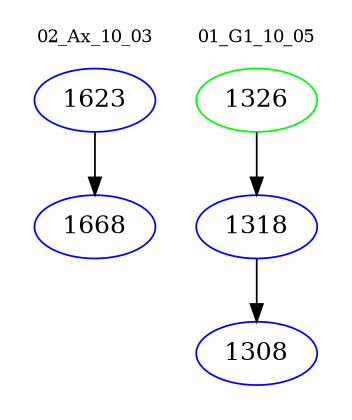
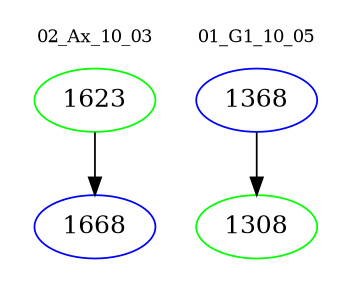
(95, 100) -> (95, 100)
(257, 100) -> none
(257, 227) -> (257, 100)
(257, 353) -> (257, 227)
